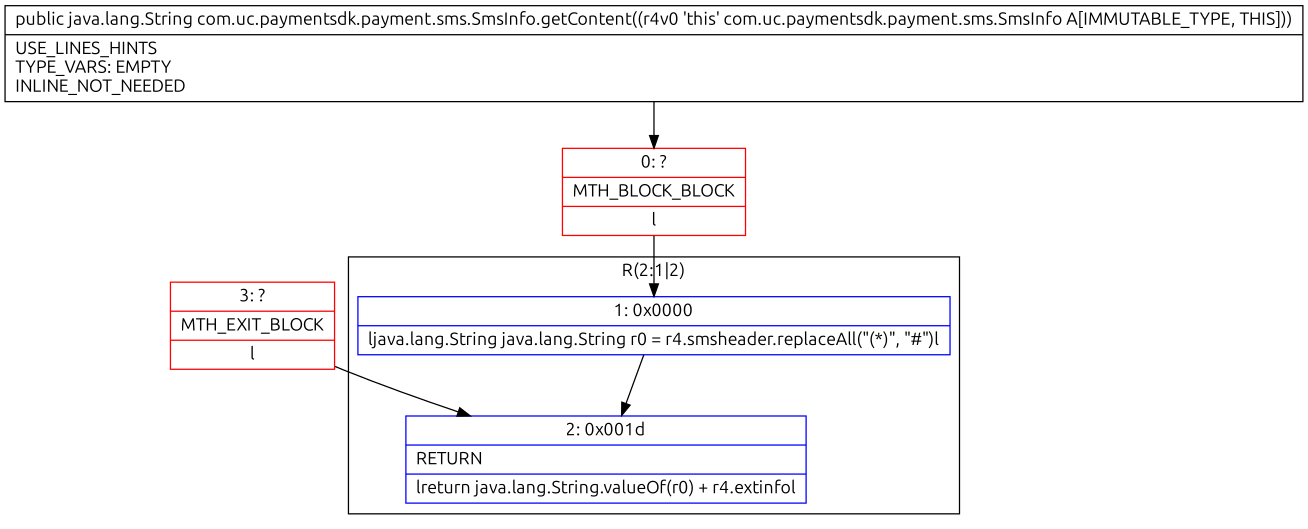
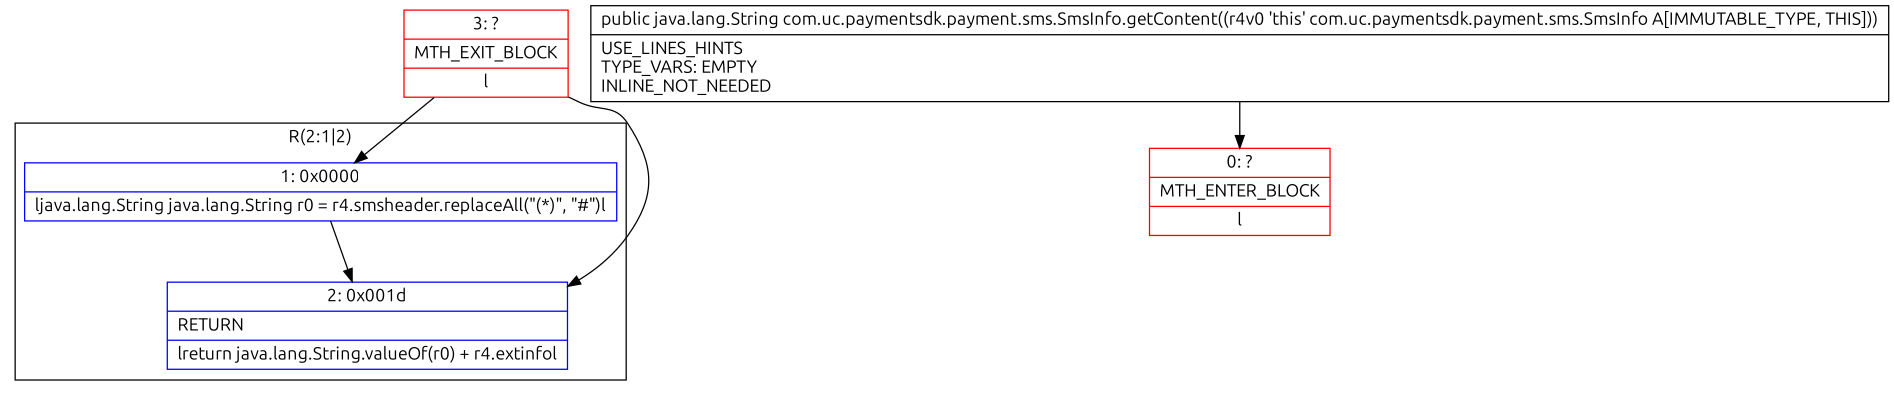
(654, 191) -> (1240, 191)
(654, 265) -> (393, 132)
